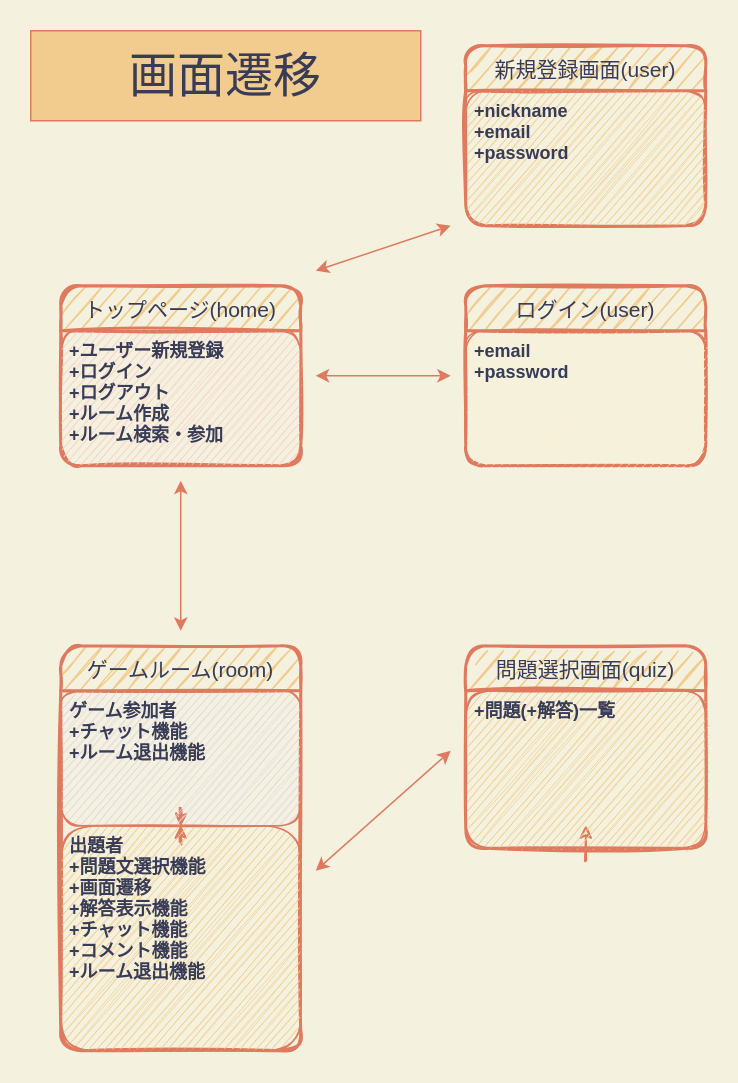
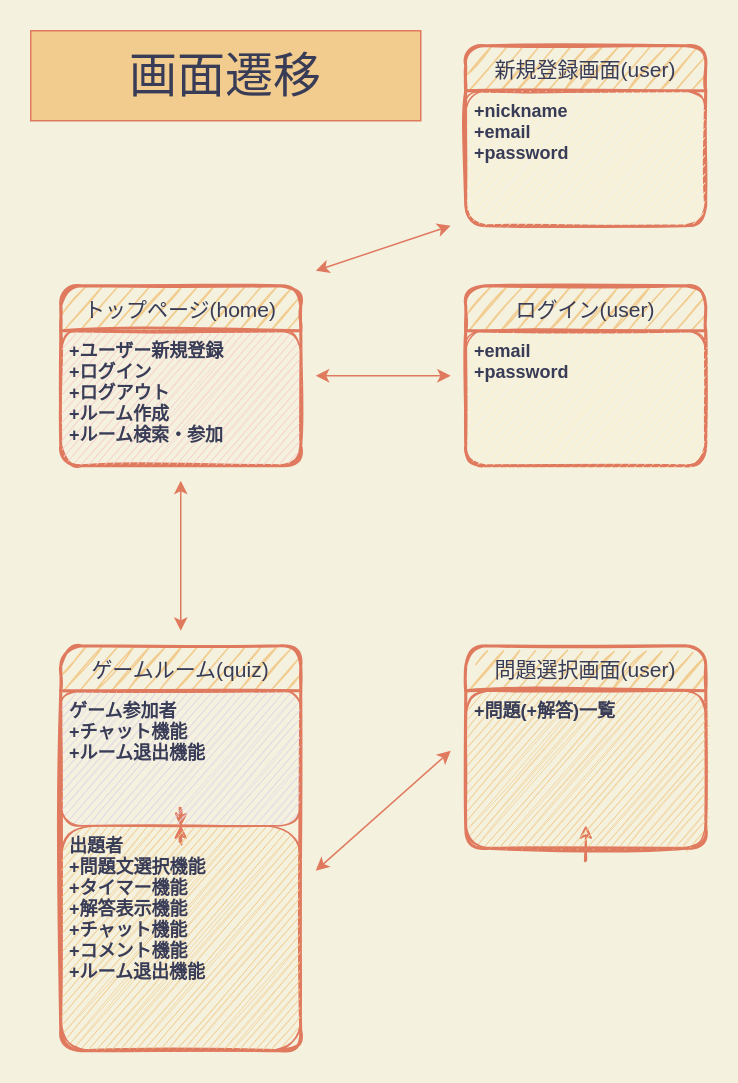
(586, 158) -> (586, 158)
(180, 670) -> (180, 670)
(585, 670) -> (585, 670)
(96, 846) -> (96, 846)
